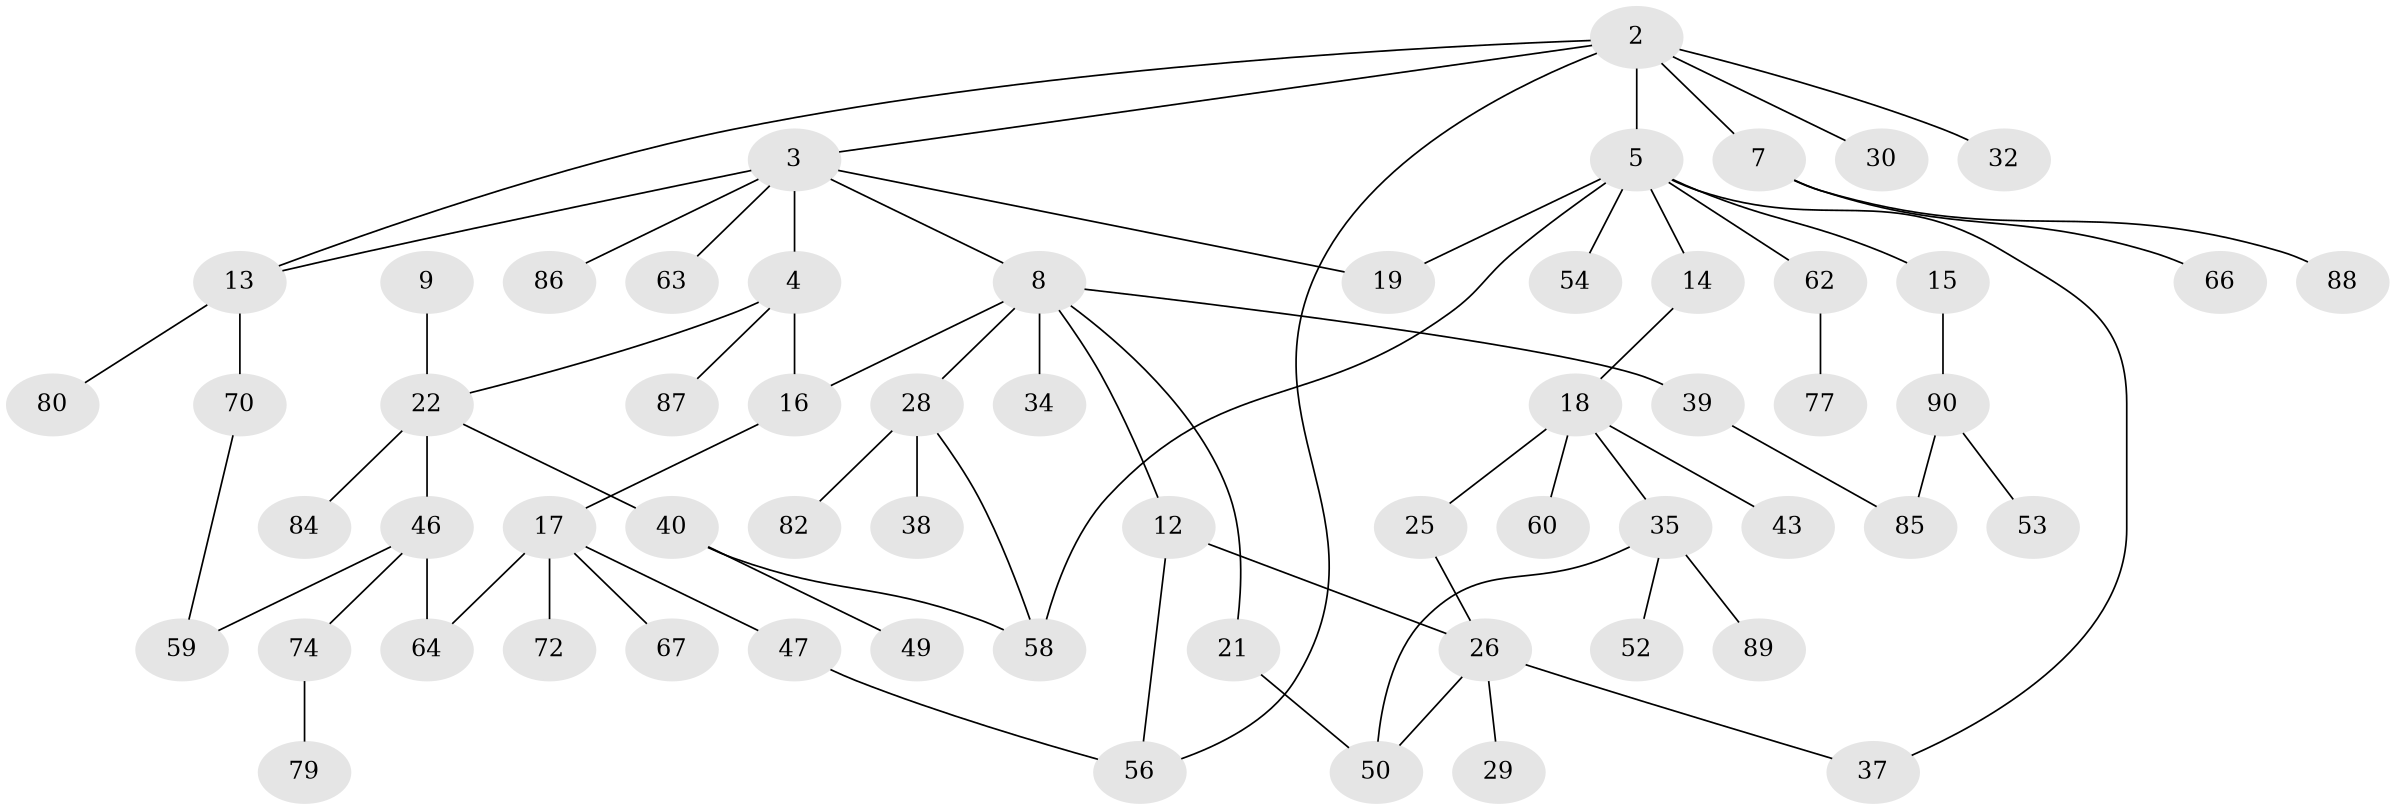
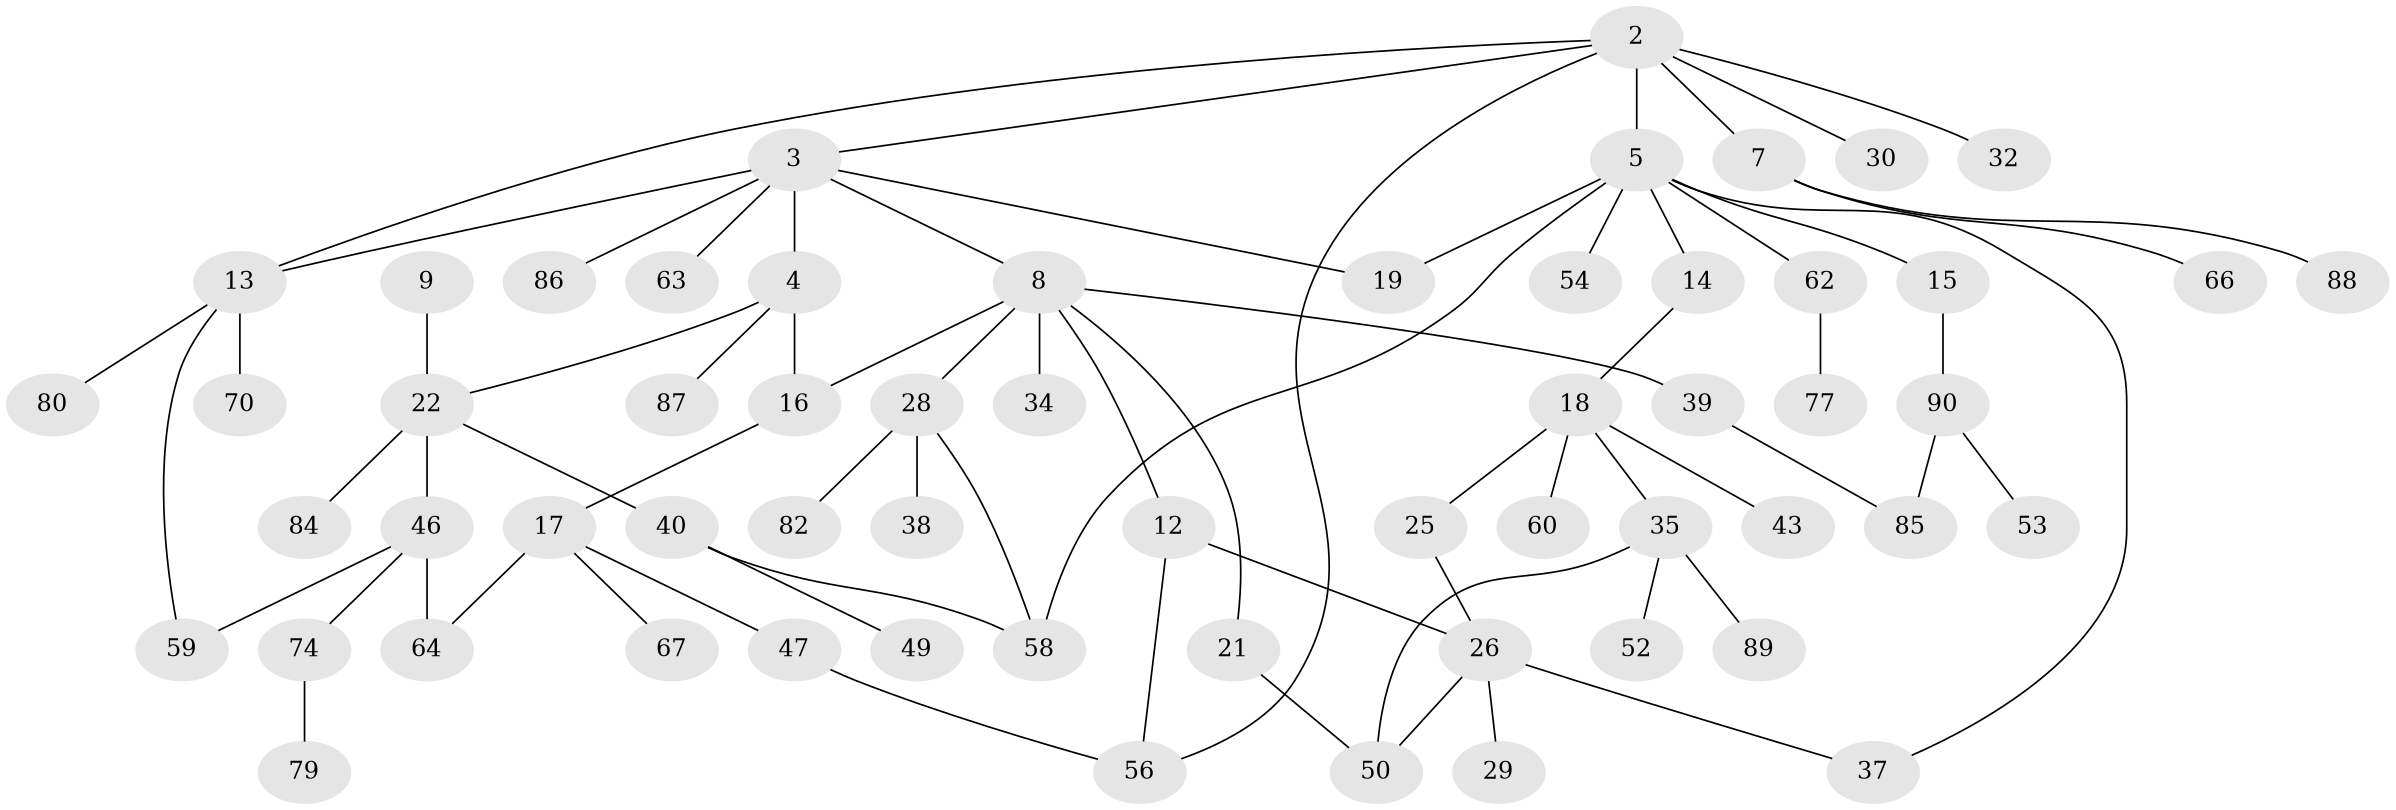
(211, 527) -> (165, 459)
(550, 650) -> none
